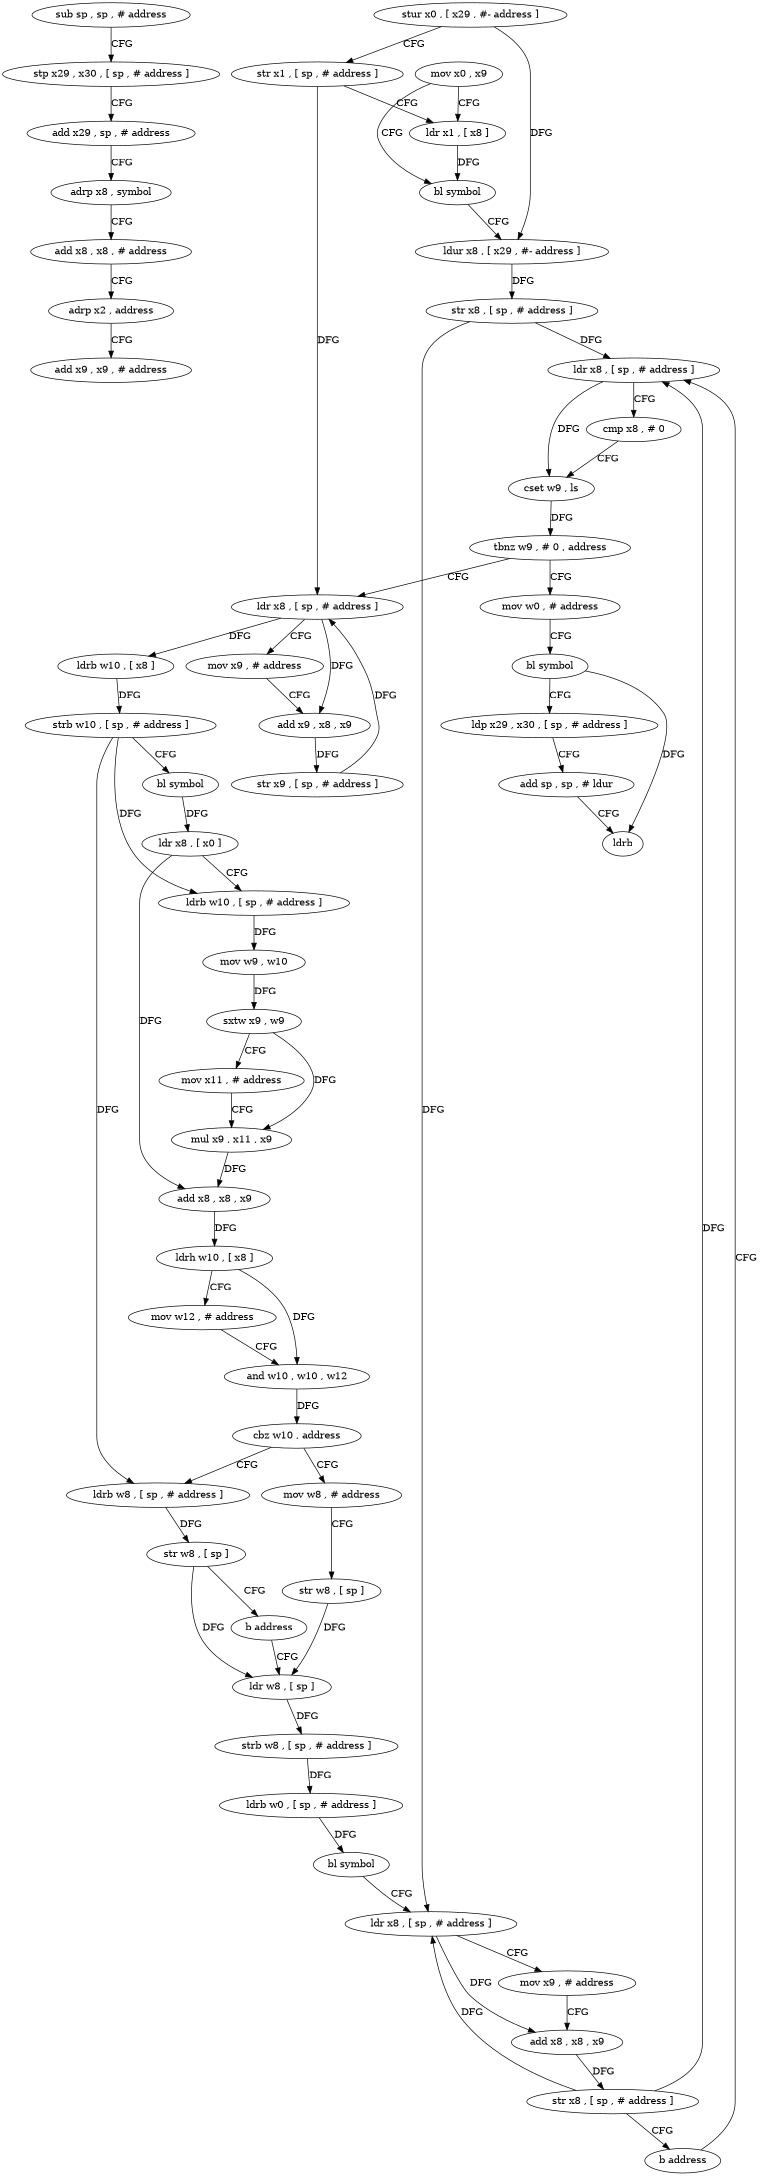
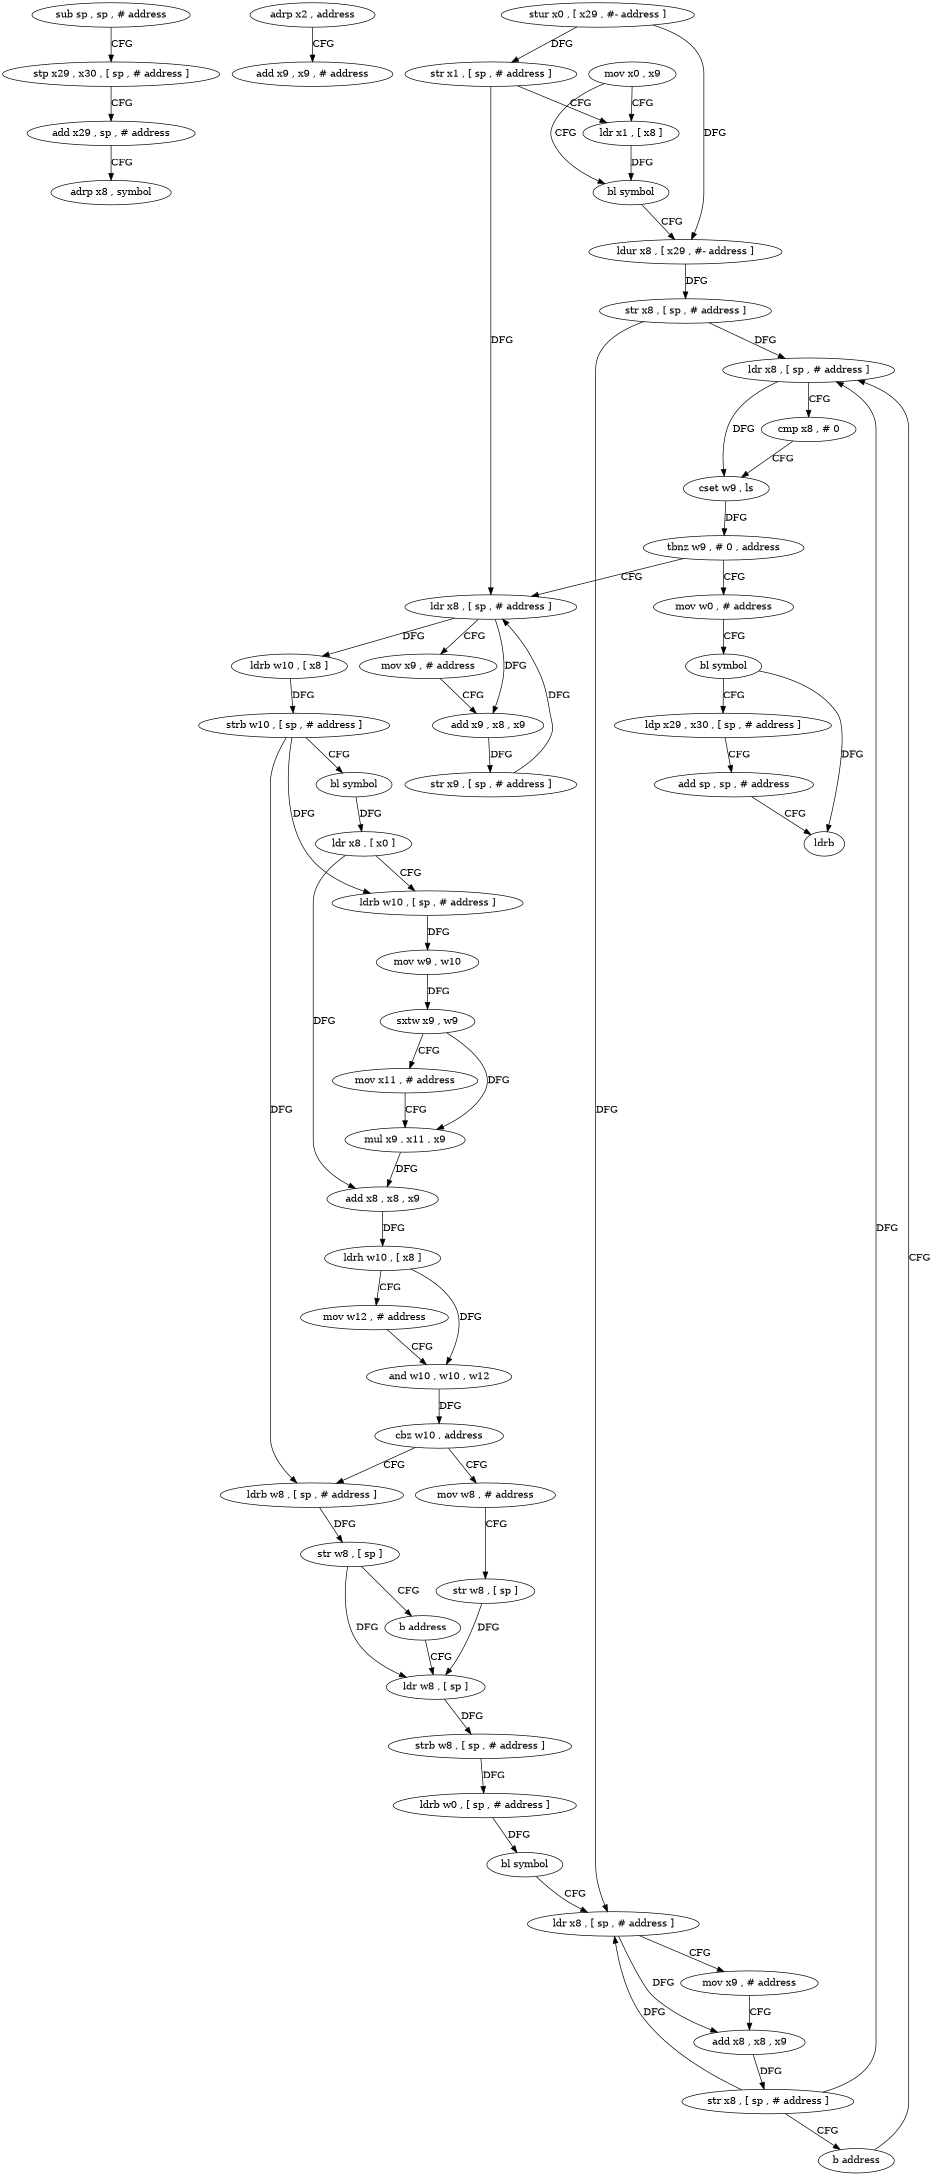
(414, 45) -> (562, 45)
(111, 252) -> none
(566, 785) -> (734, 785)
